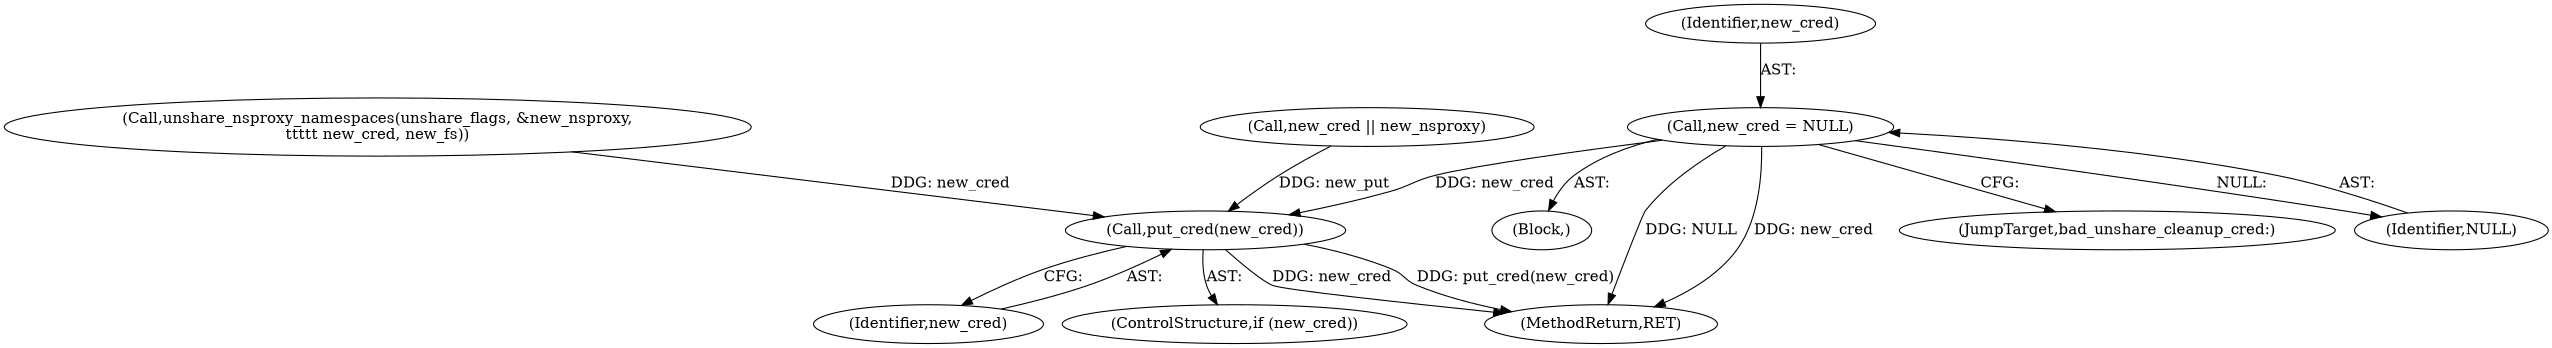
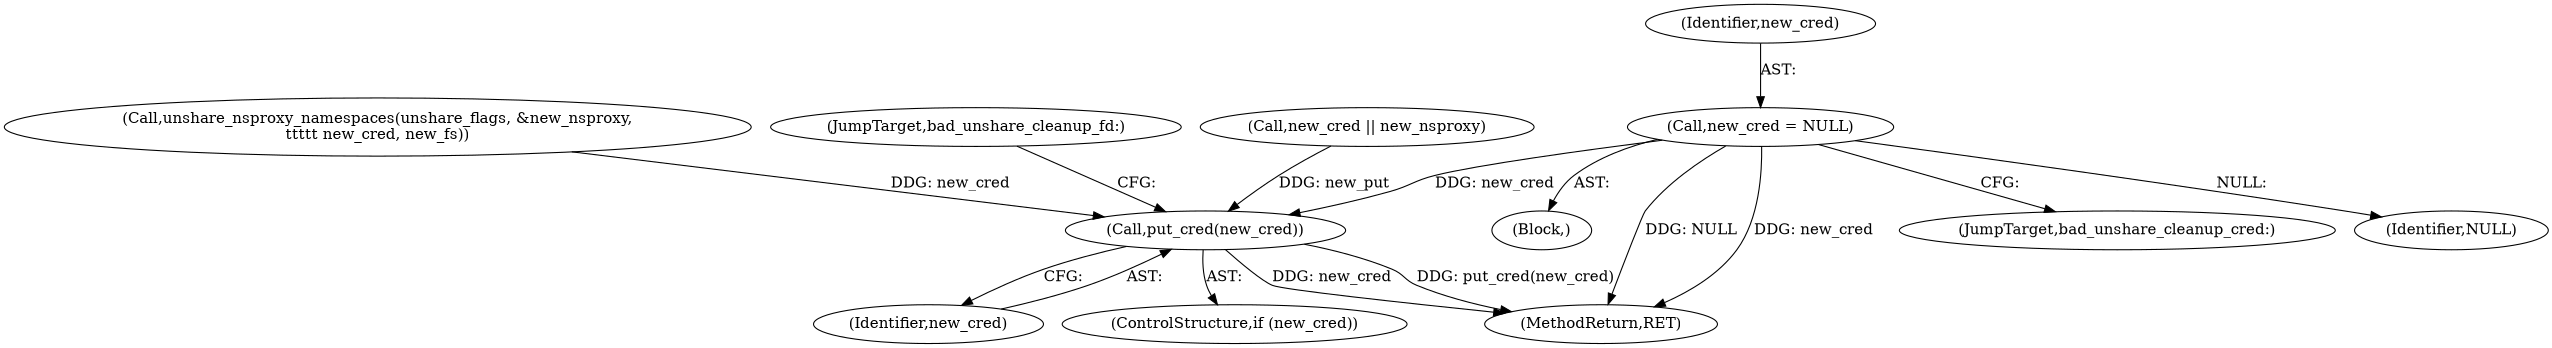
none -> (976, 127)
(2157, 156) -> none
